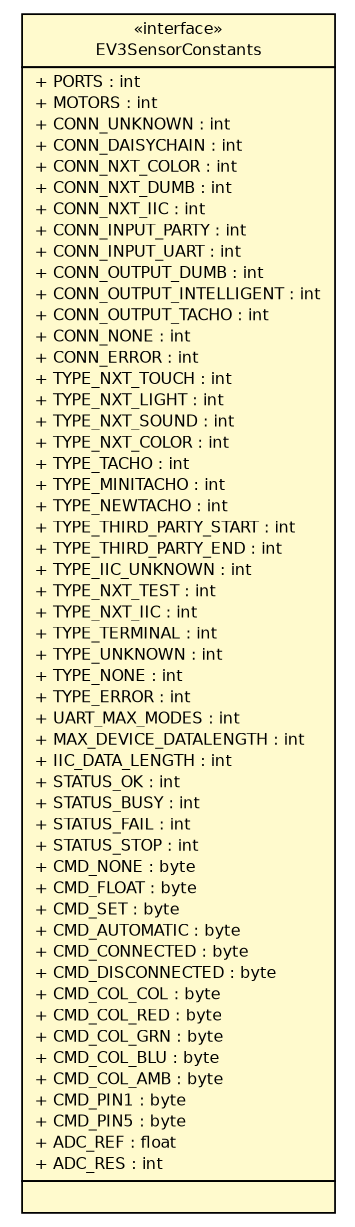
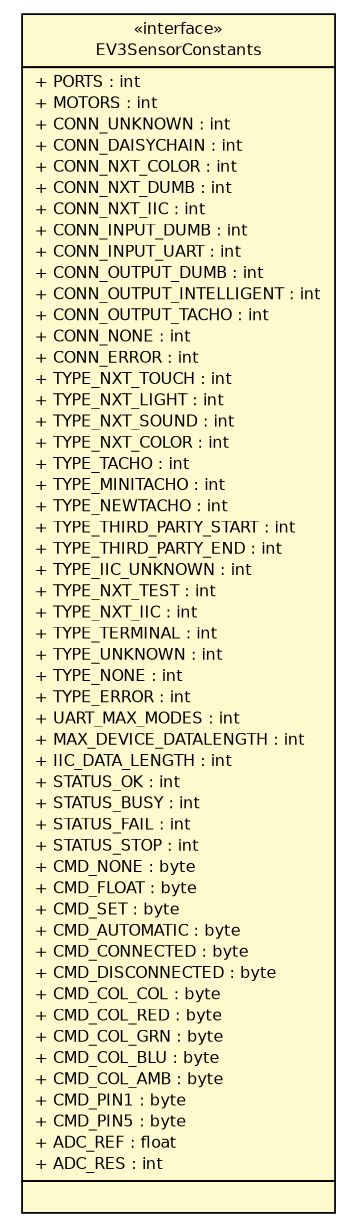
(141, 231) -> (141, 231)
